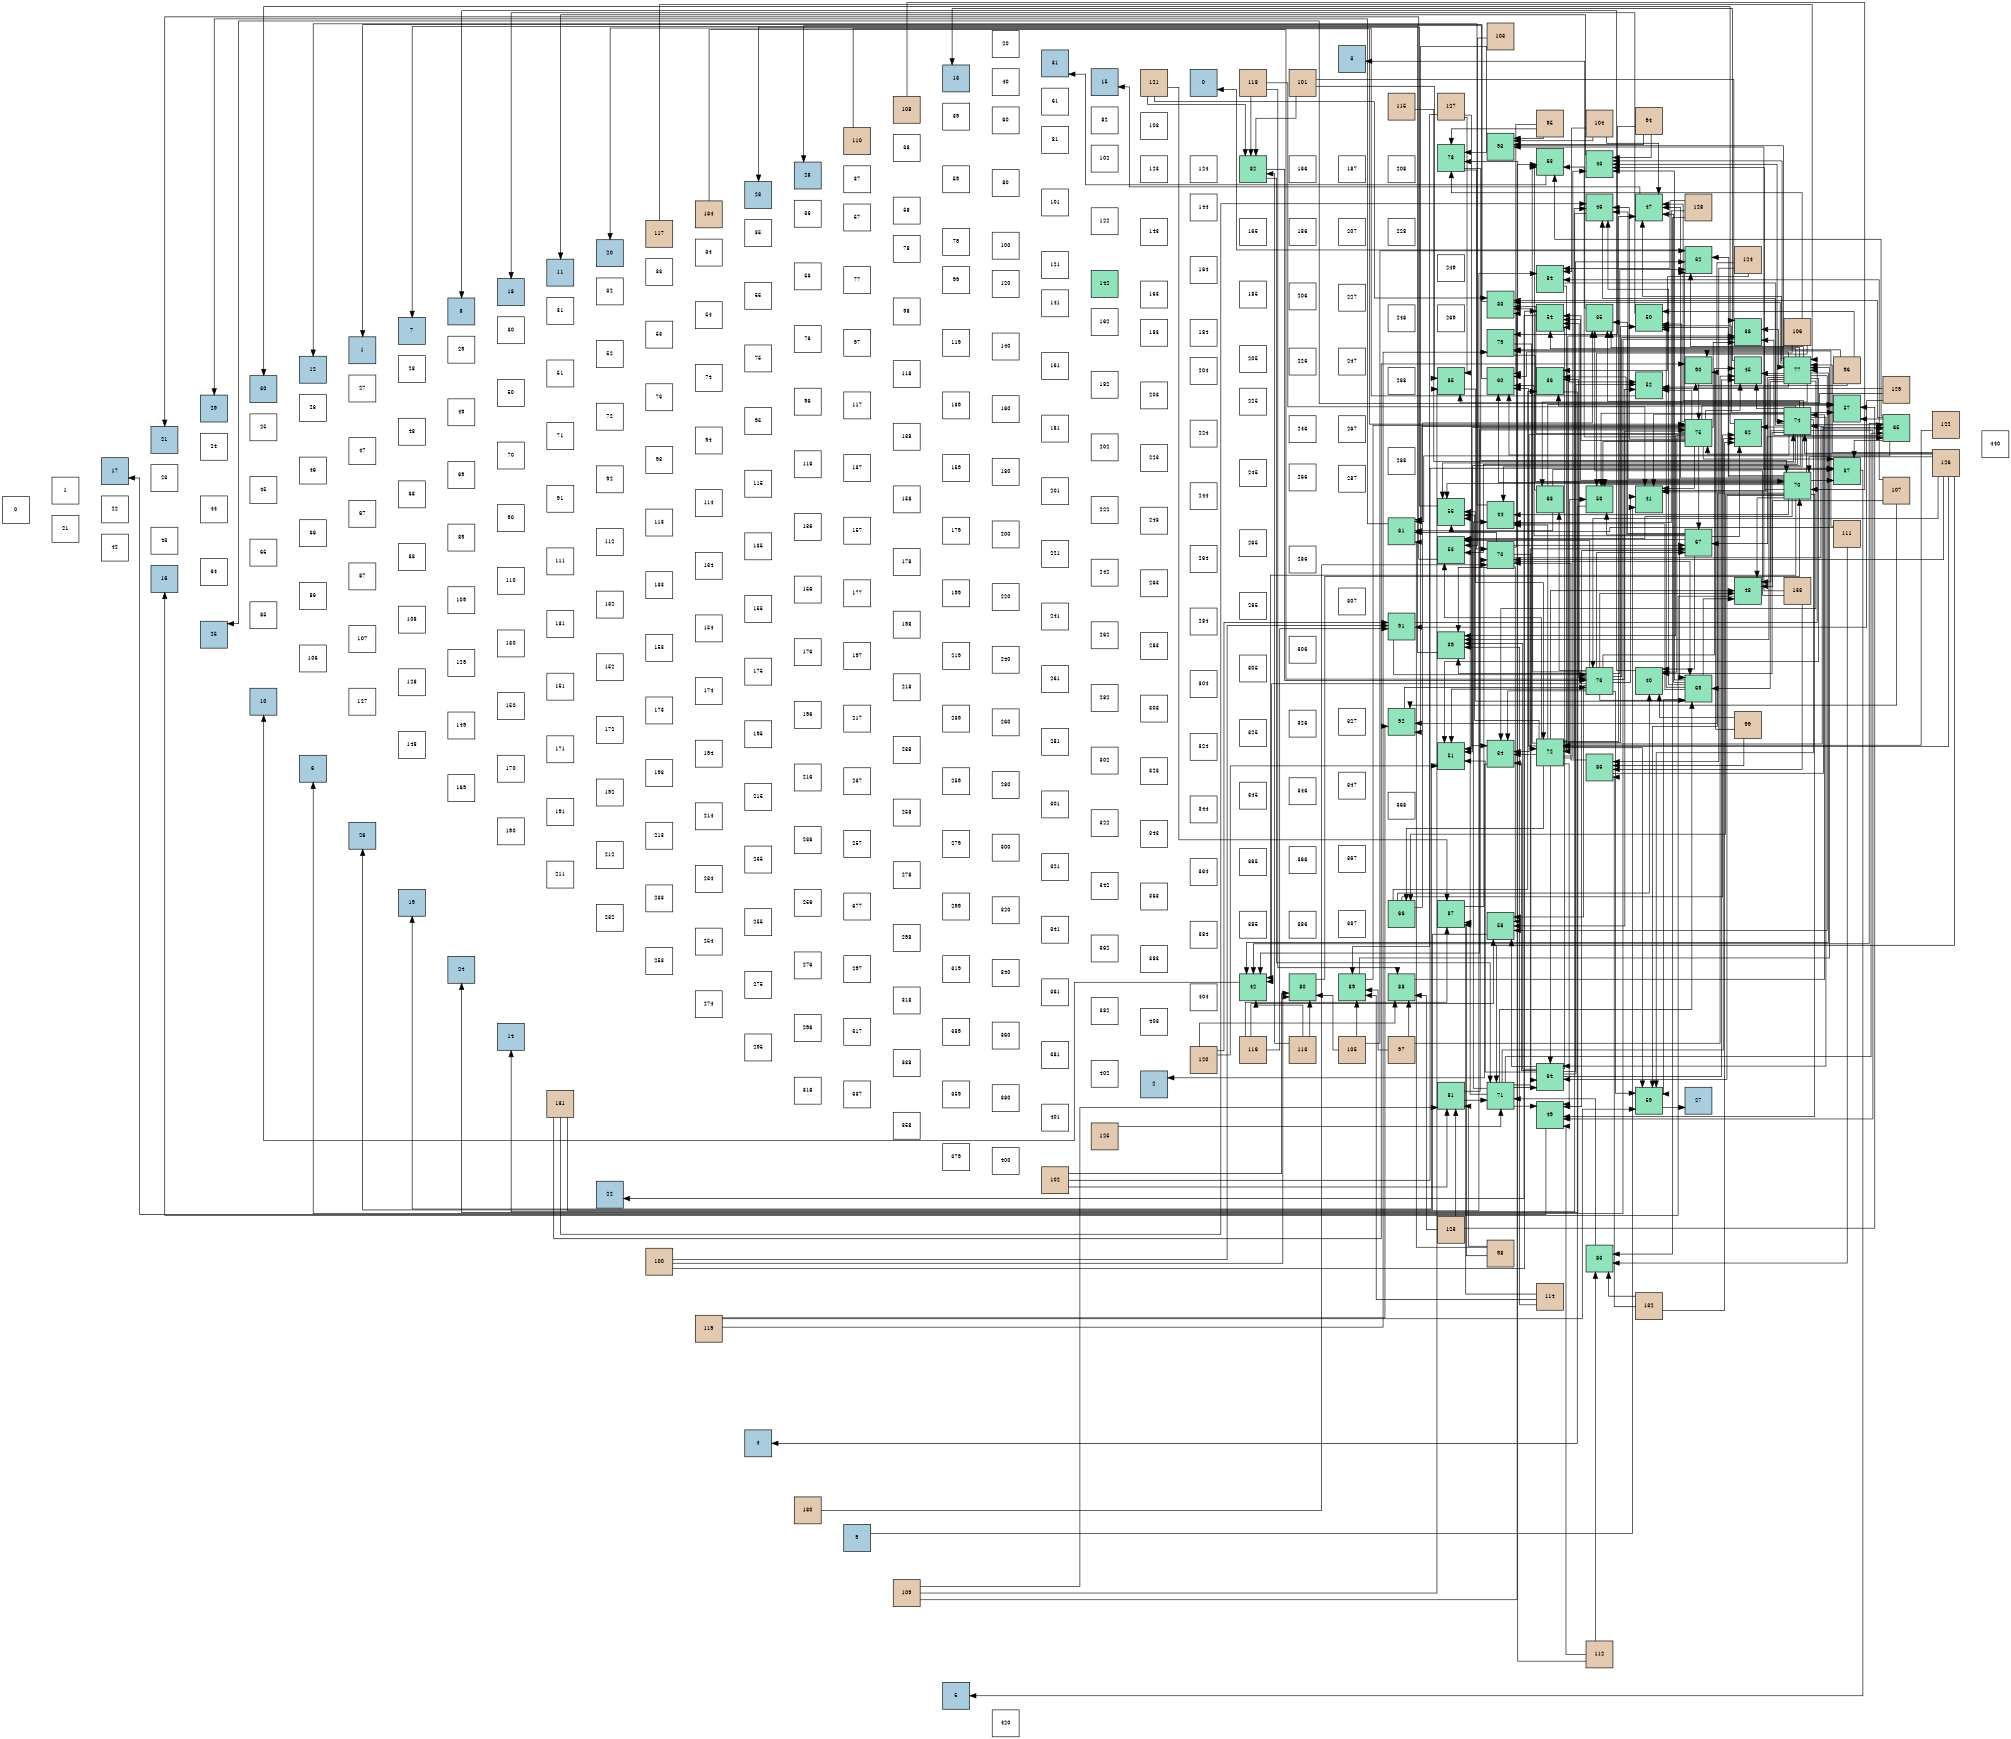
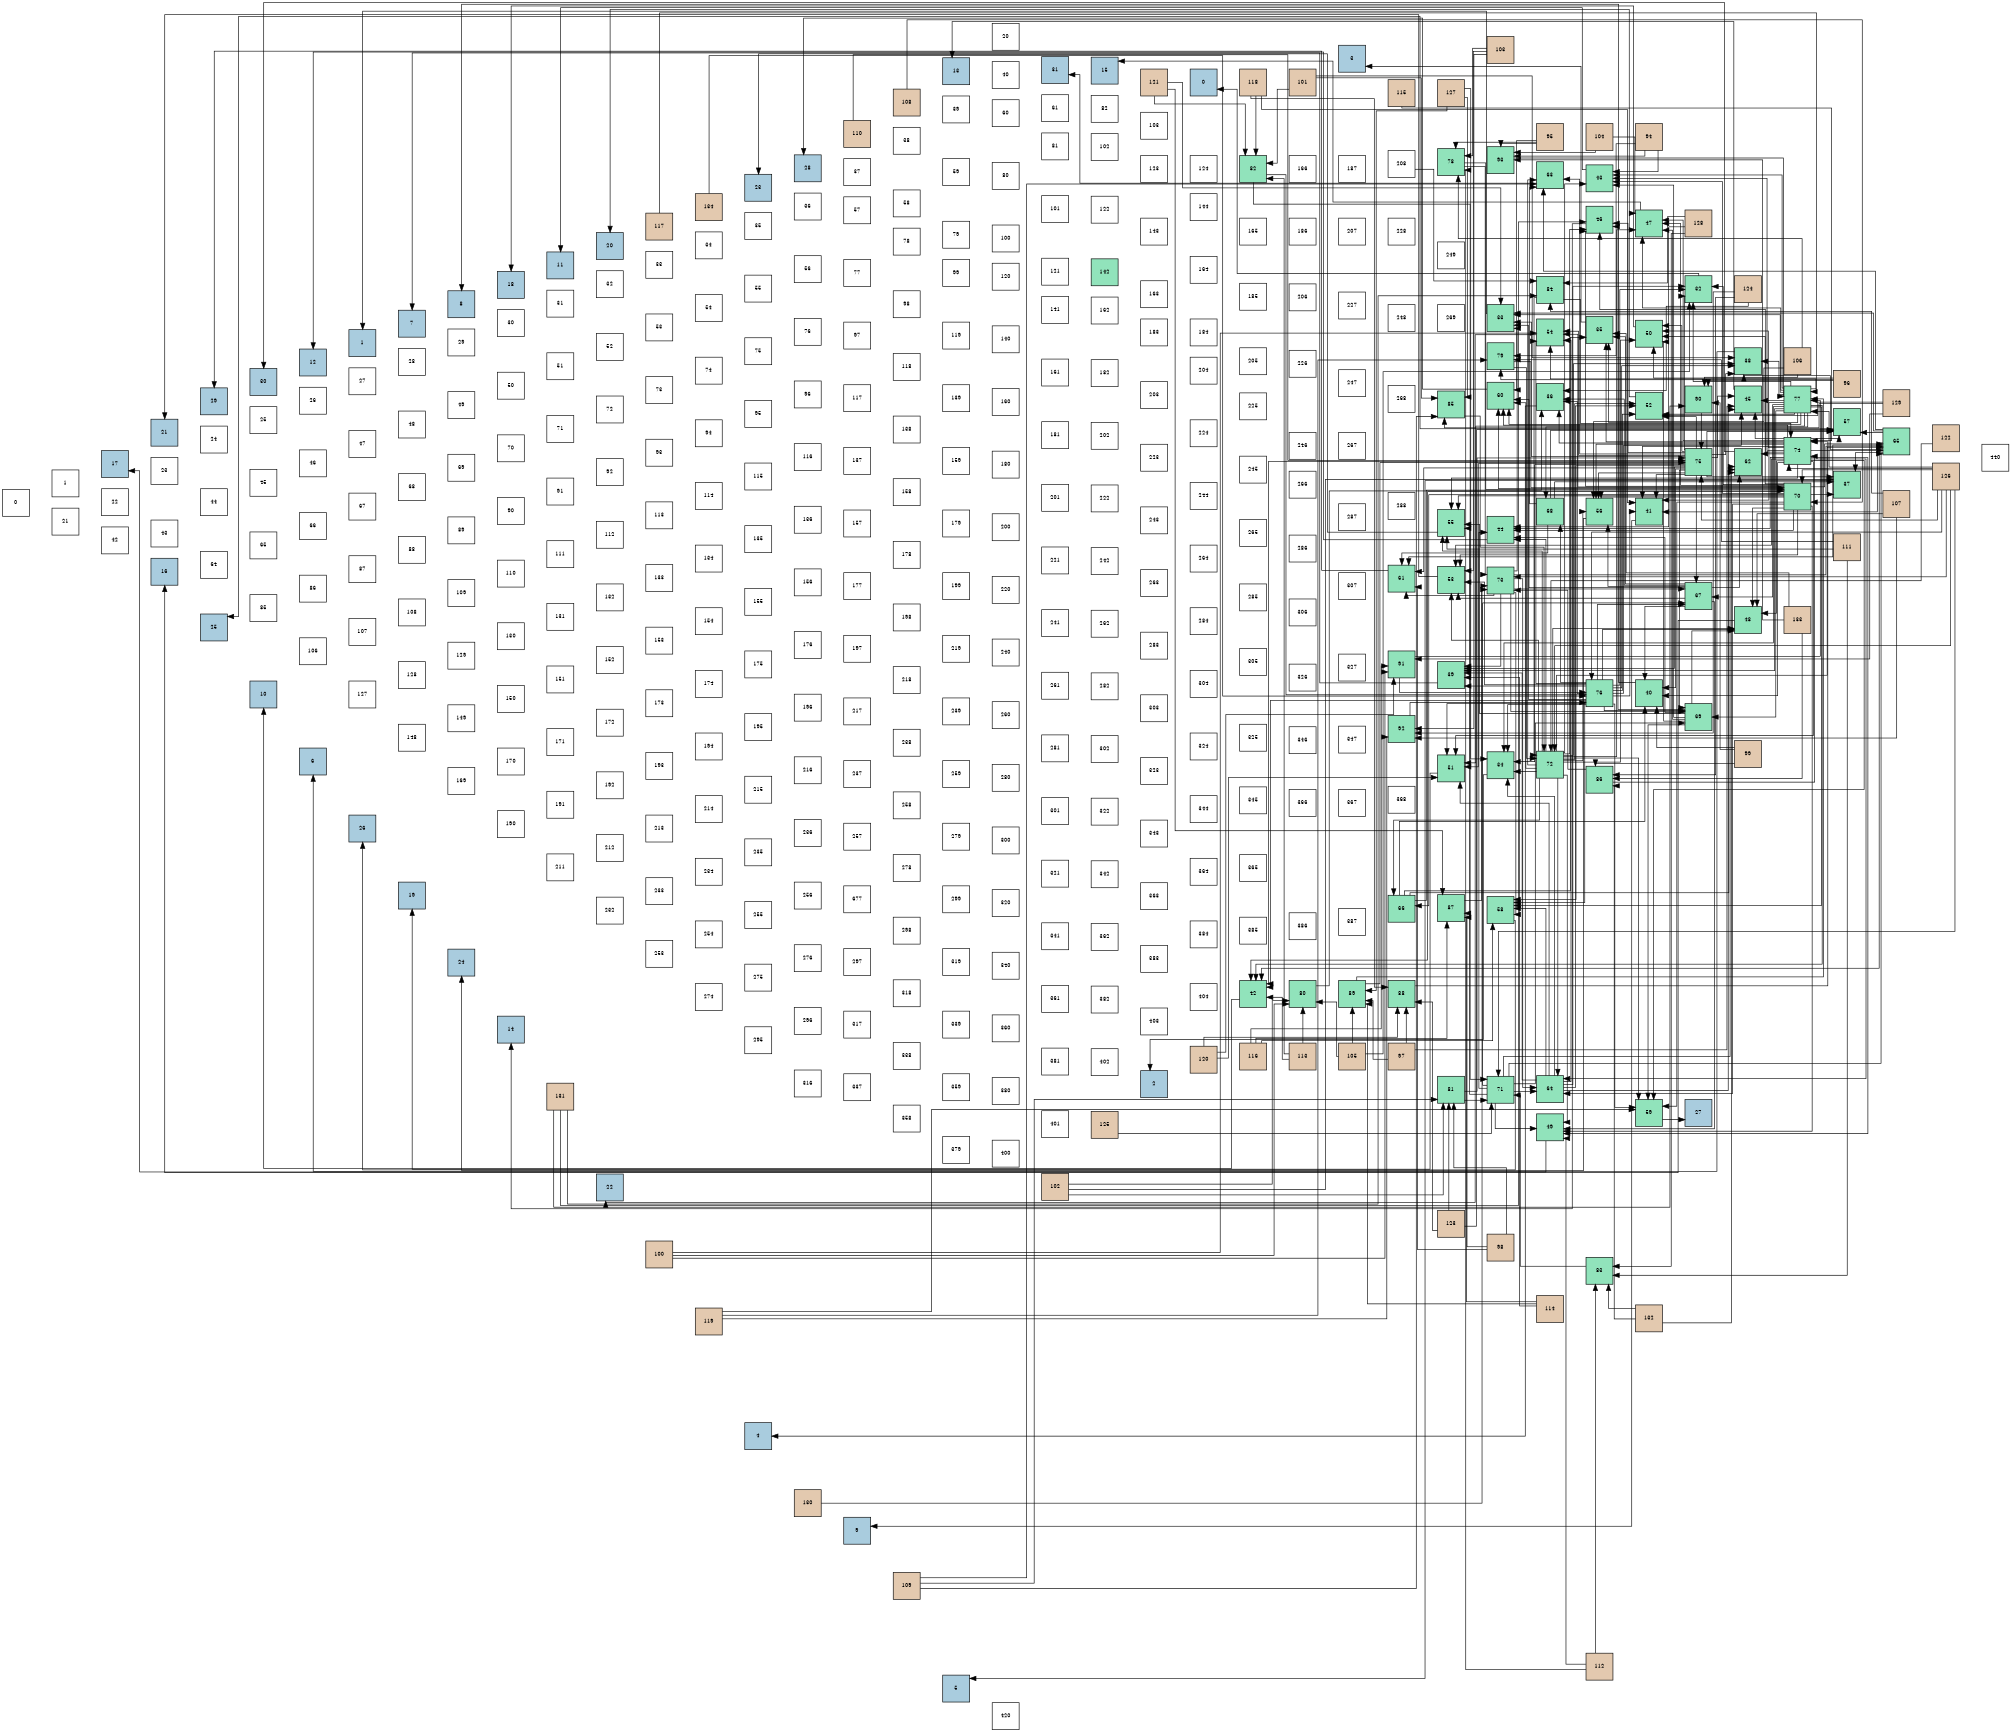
(1572, 154) -> (1434, 258)
(1632, 1401) -> (1632, 1399)
